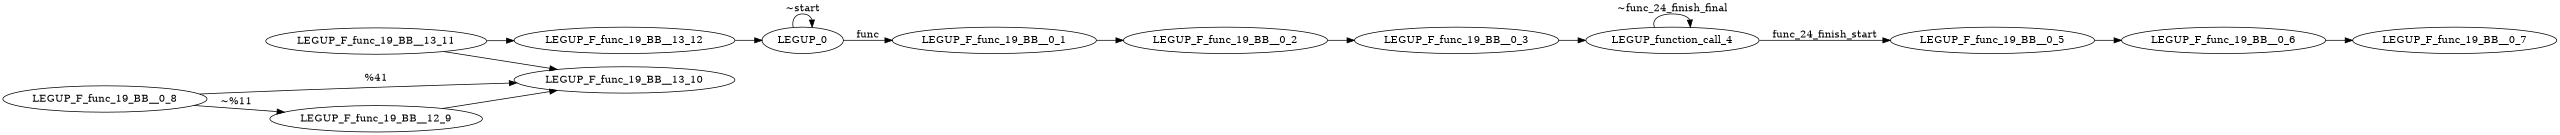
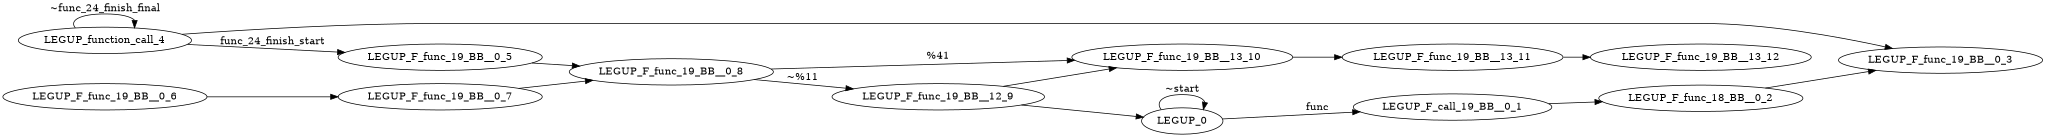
(745, 40) -> (1079, 111)
(994, 40) -> (1453, 107)
(1225, 40) -> (1701, 98)
(1568, 40) -> (1034, 23)
(2104, 40) -> (552, 64)
(497, 60) -> (1314, 57)
none -> (552, 85)
